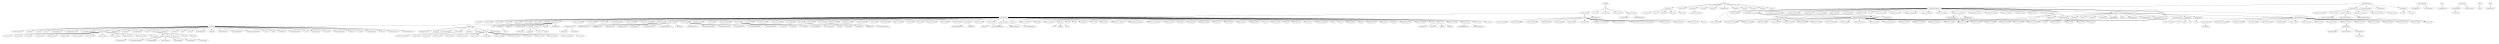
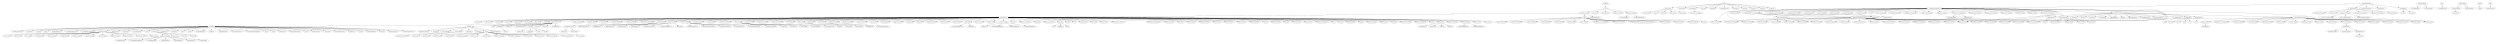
(1136, 22) -> none
